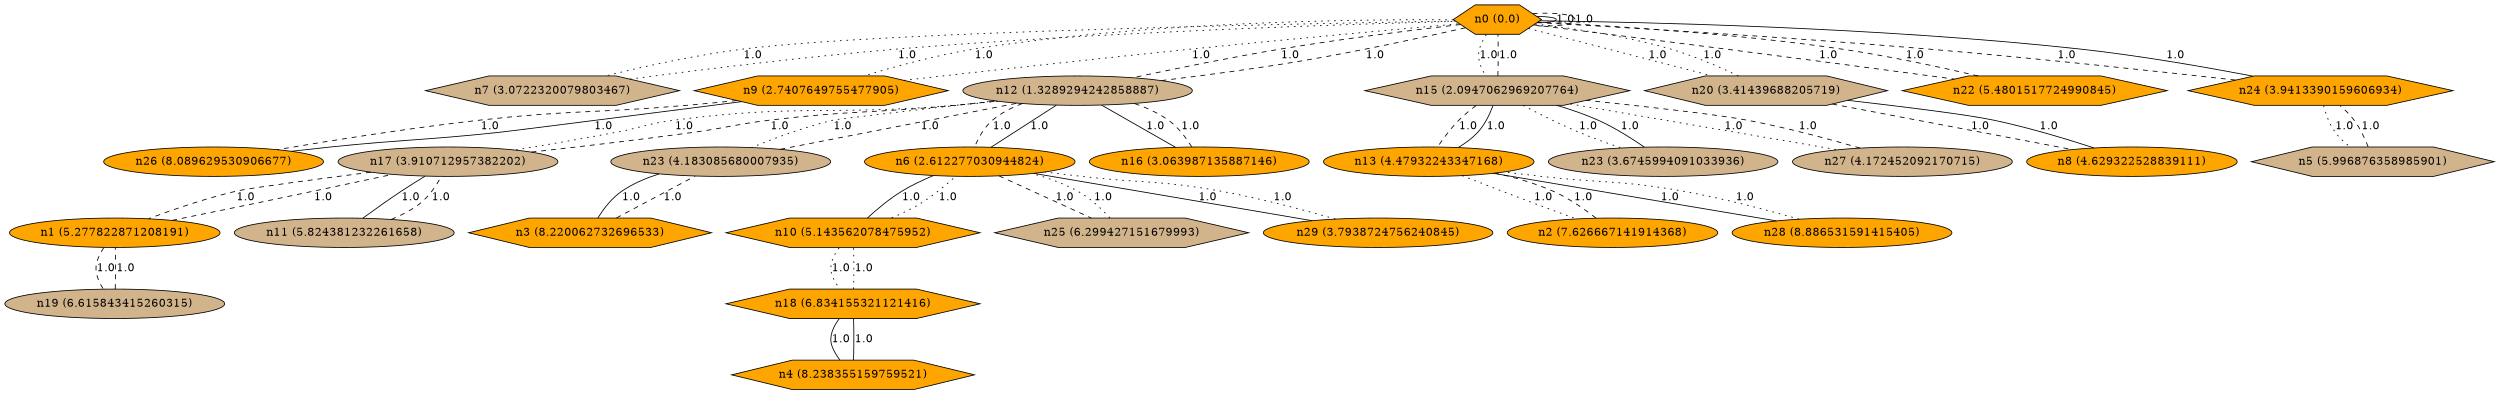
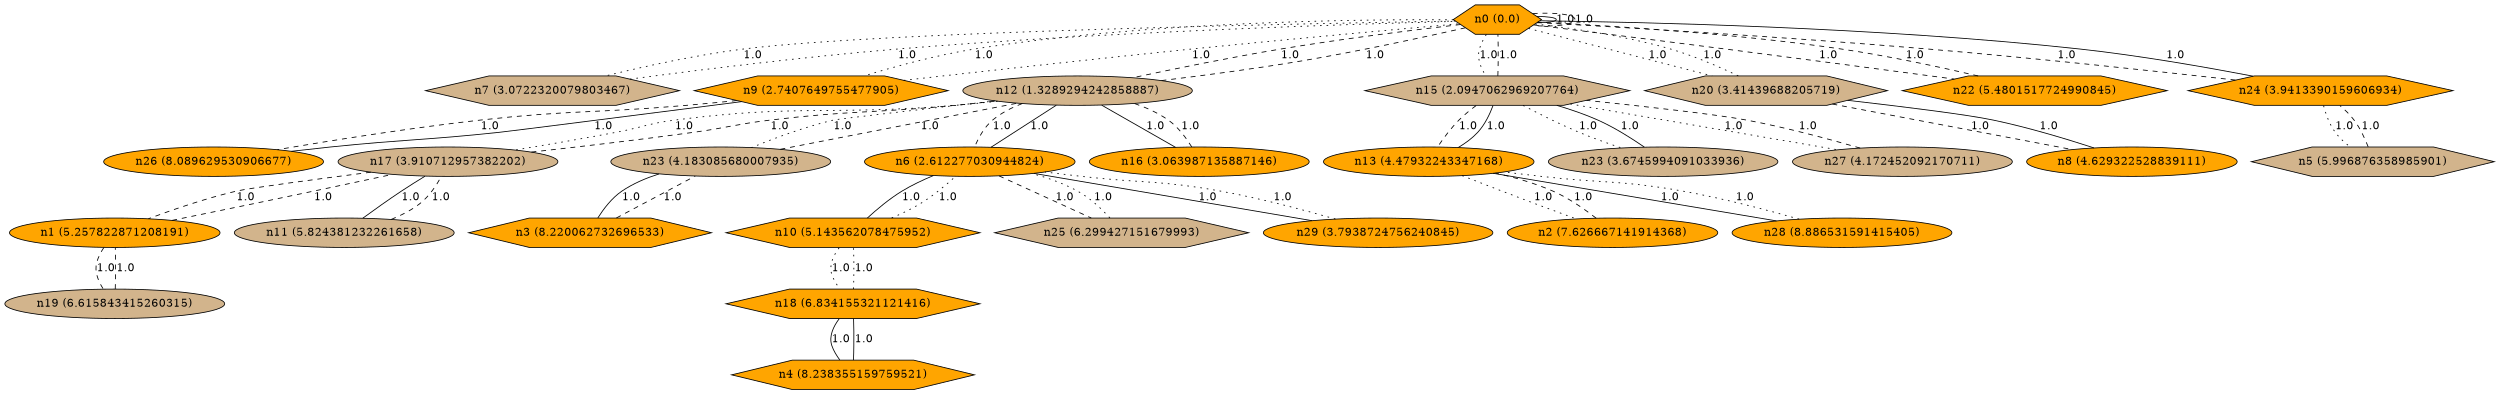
(1902, 162) -> (1902, 162)
(115, 233) -> (115, 233)
